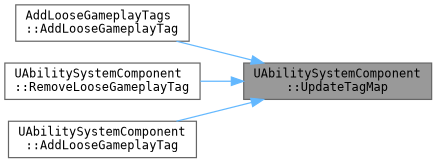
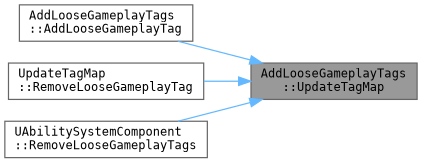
(102, 81) -> (106, 81)
(338, 81) -> (334, 81)
(102, 139) -> (106, 139)
